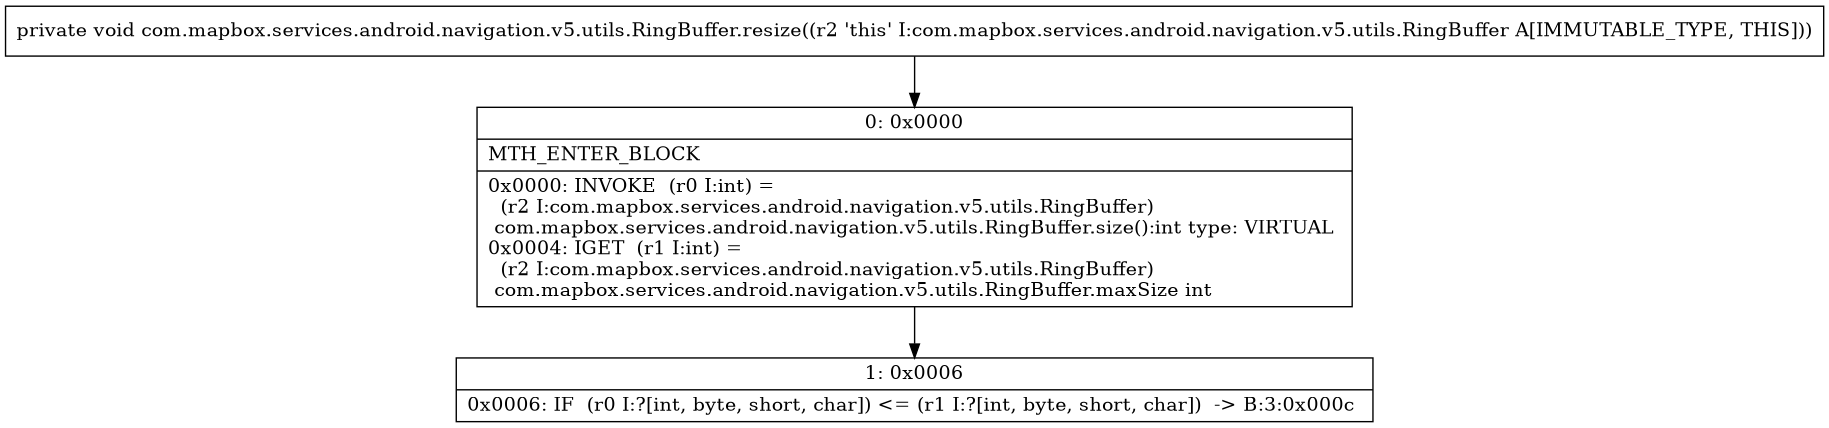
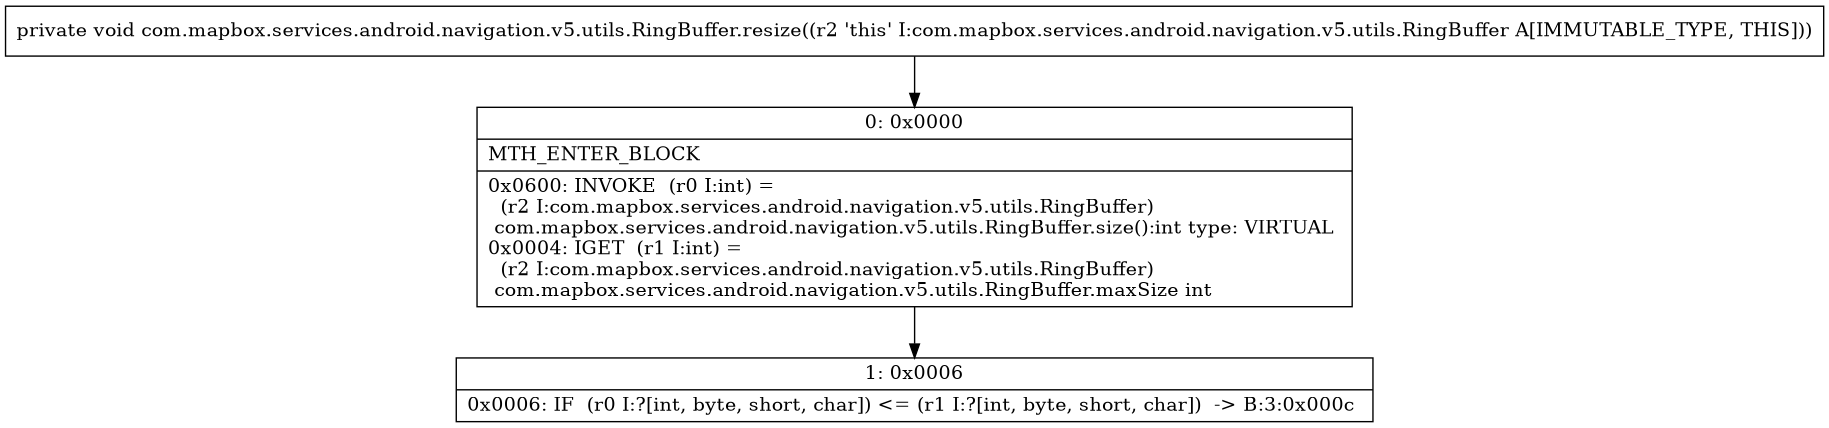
(635, 186) -> (635, 186)
